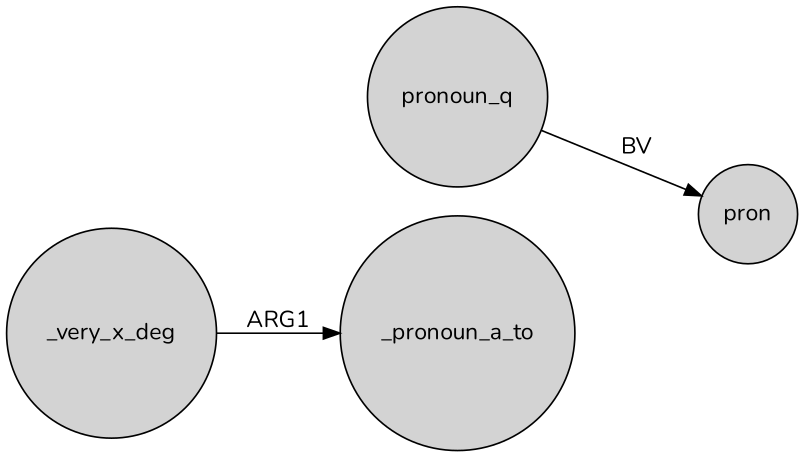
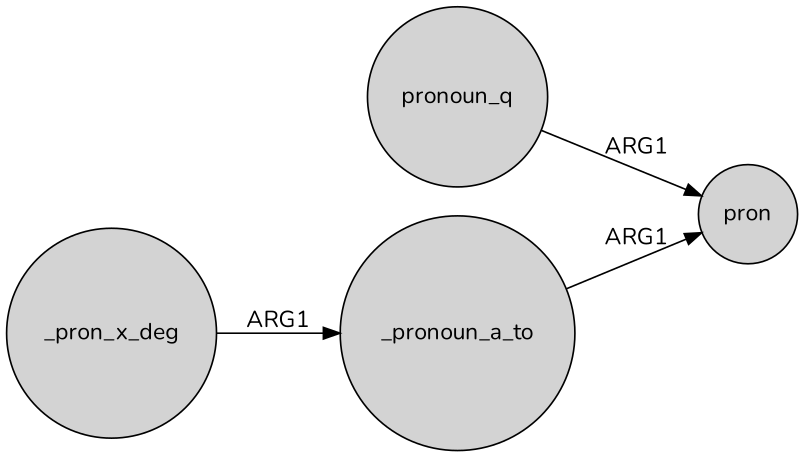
(637, 147) -> (637, 147)
none -> (626, 264)
(112, 333) -> (112, 333)
